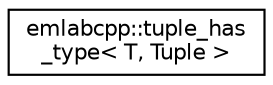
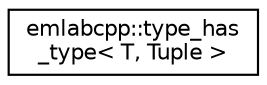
(137, 42) -> (133, 42)
